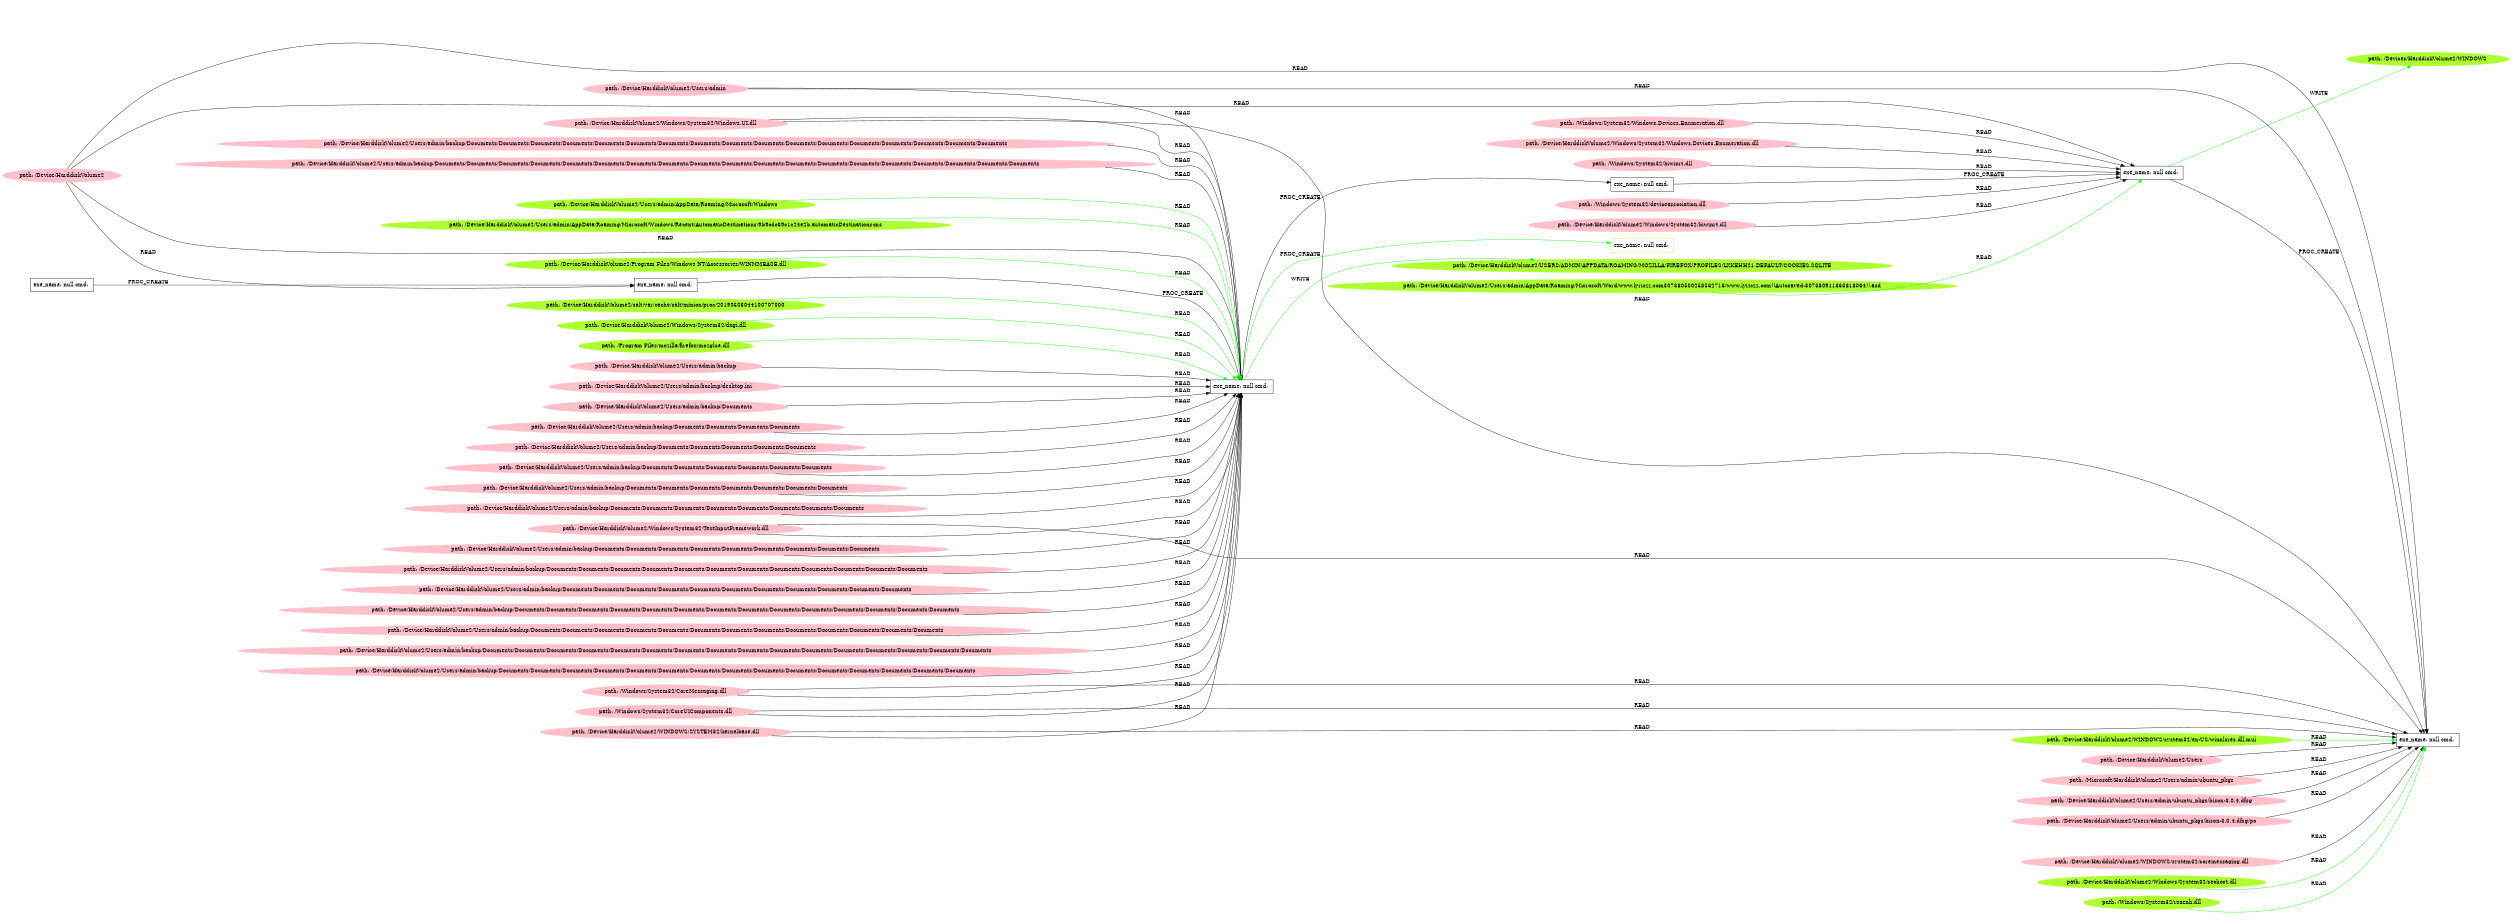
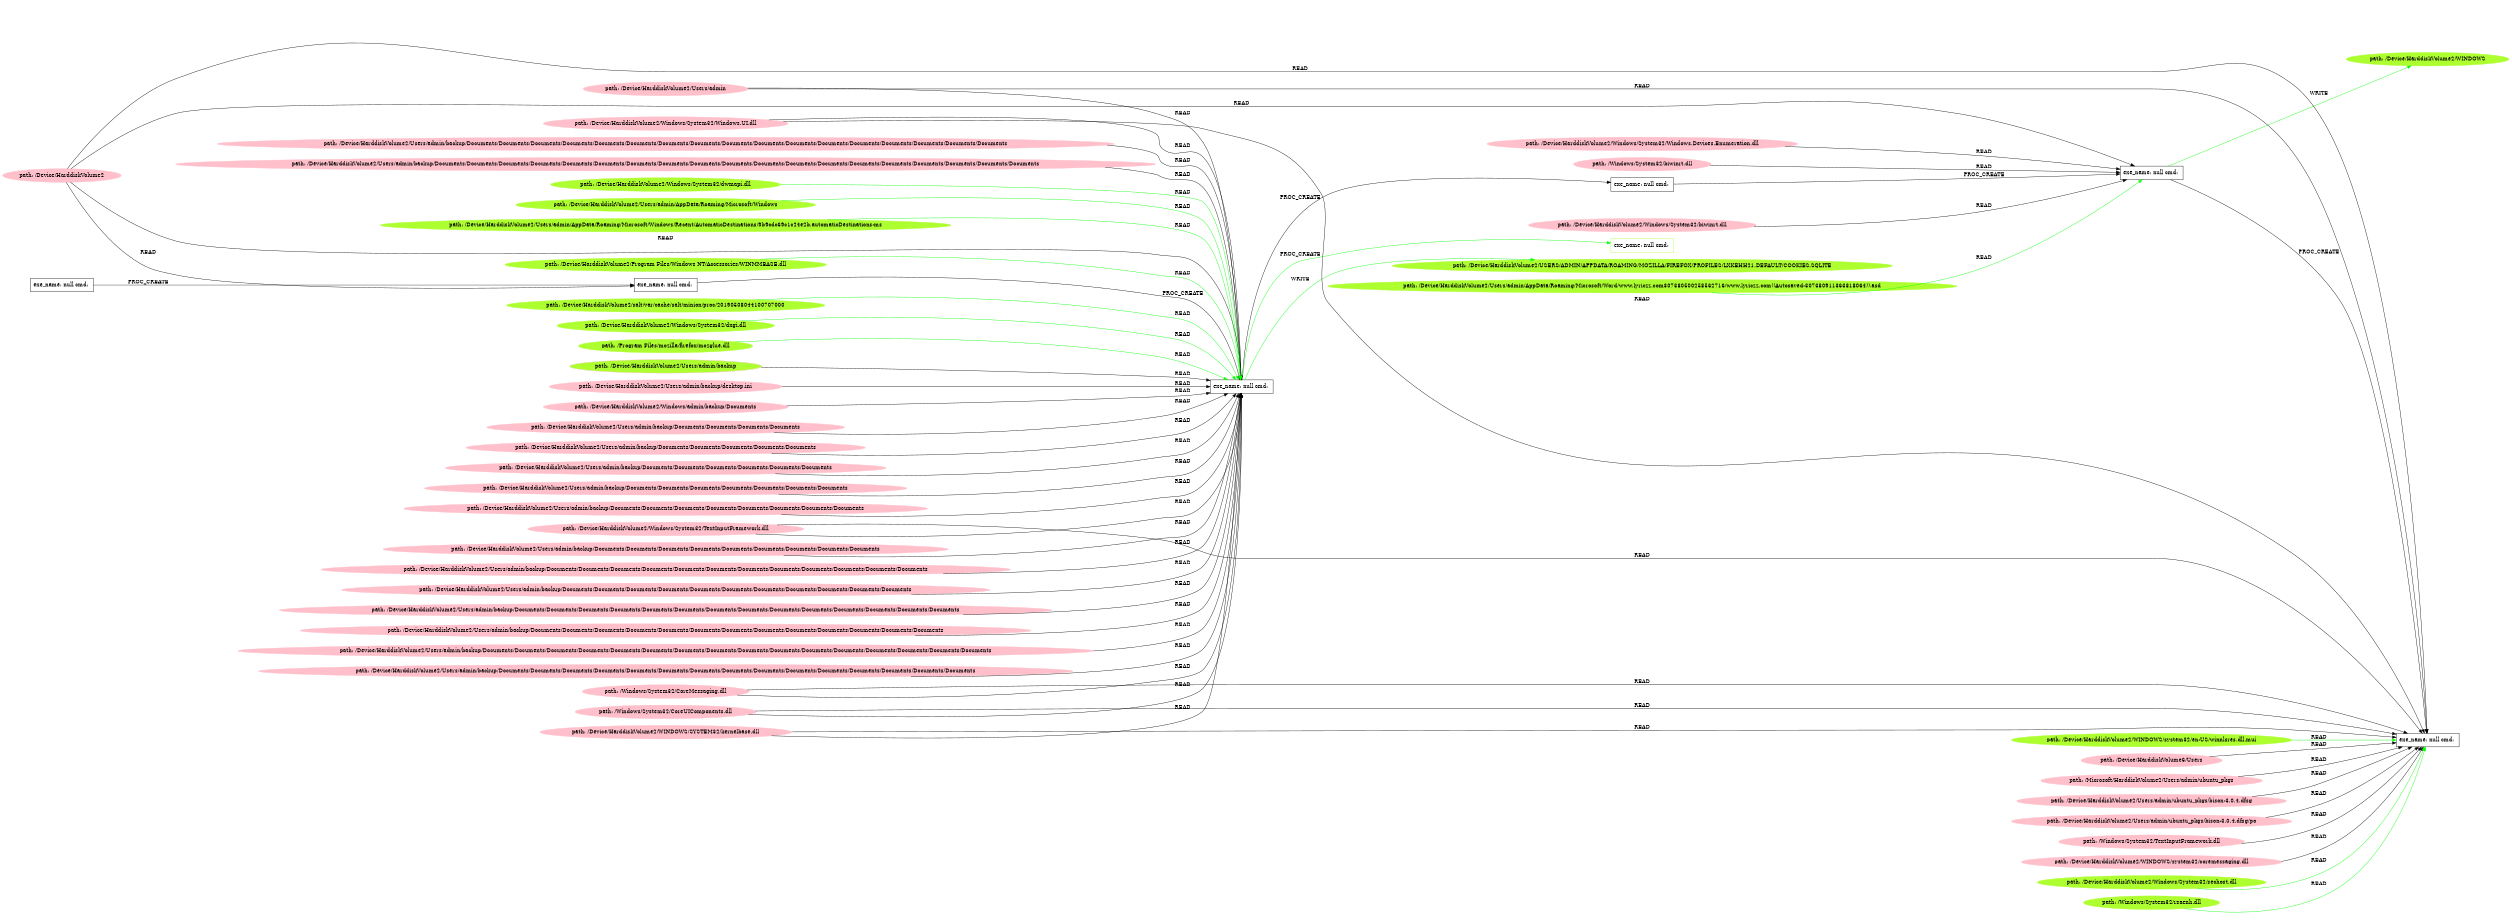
(2428, 59) -> (2428, 59)
(1642, 124) -> none
none -> (666, 185)
(1642, 205) -> none
(666, 366) -> (666, 366)
(666, 407) -> (666, 407)
(2152, 760) -> (2152, 760)
none -> (2152, 842)
